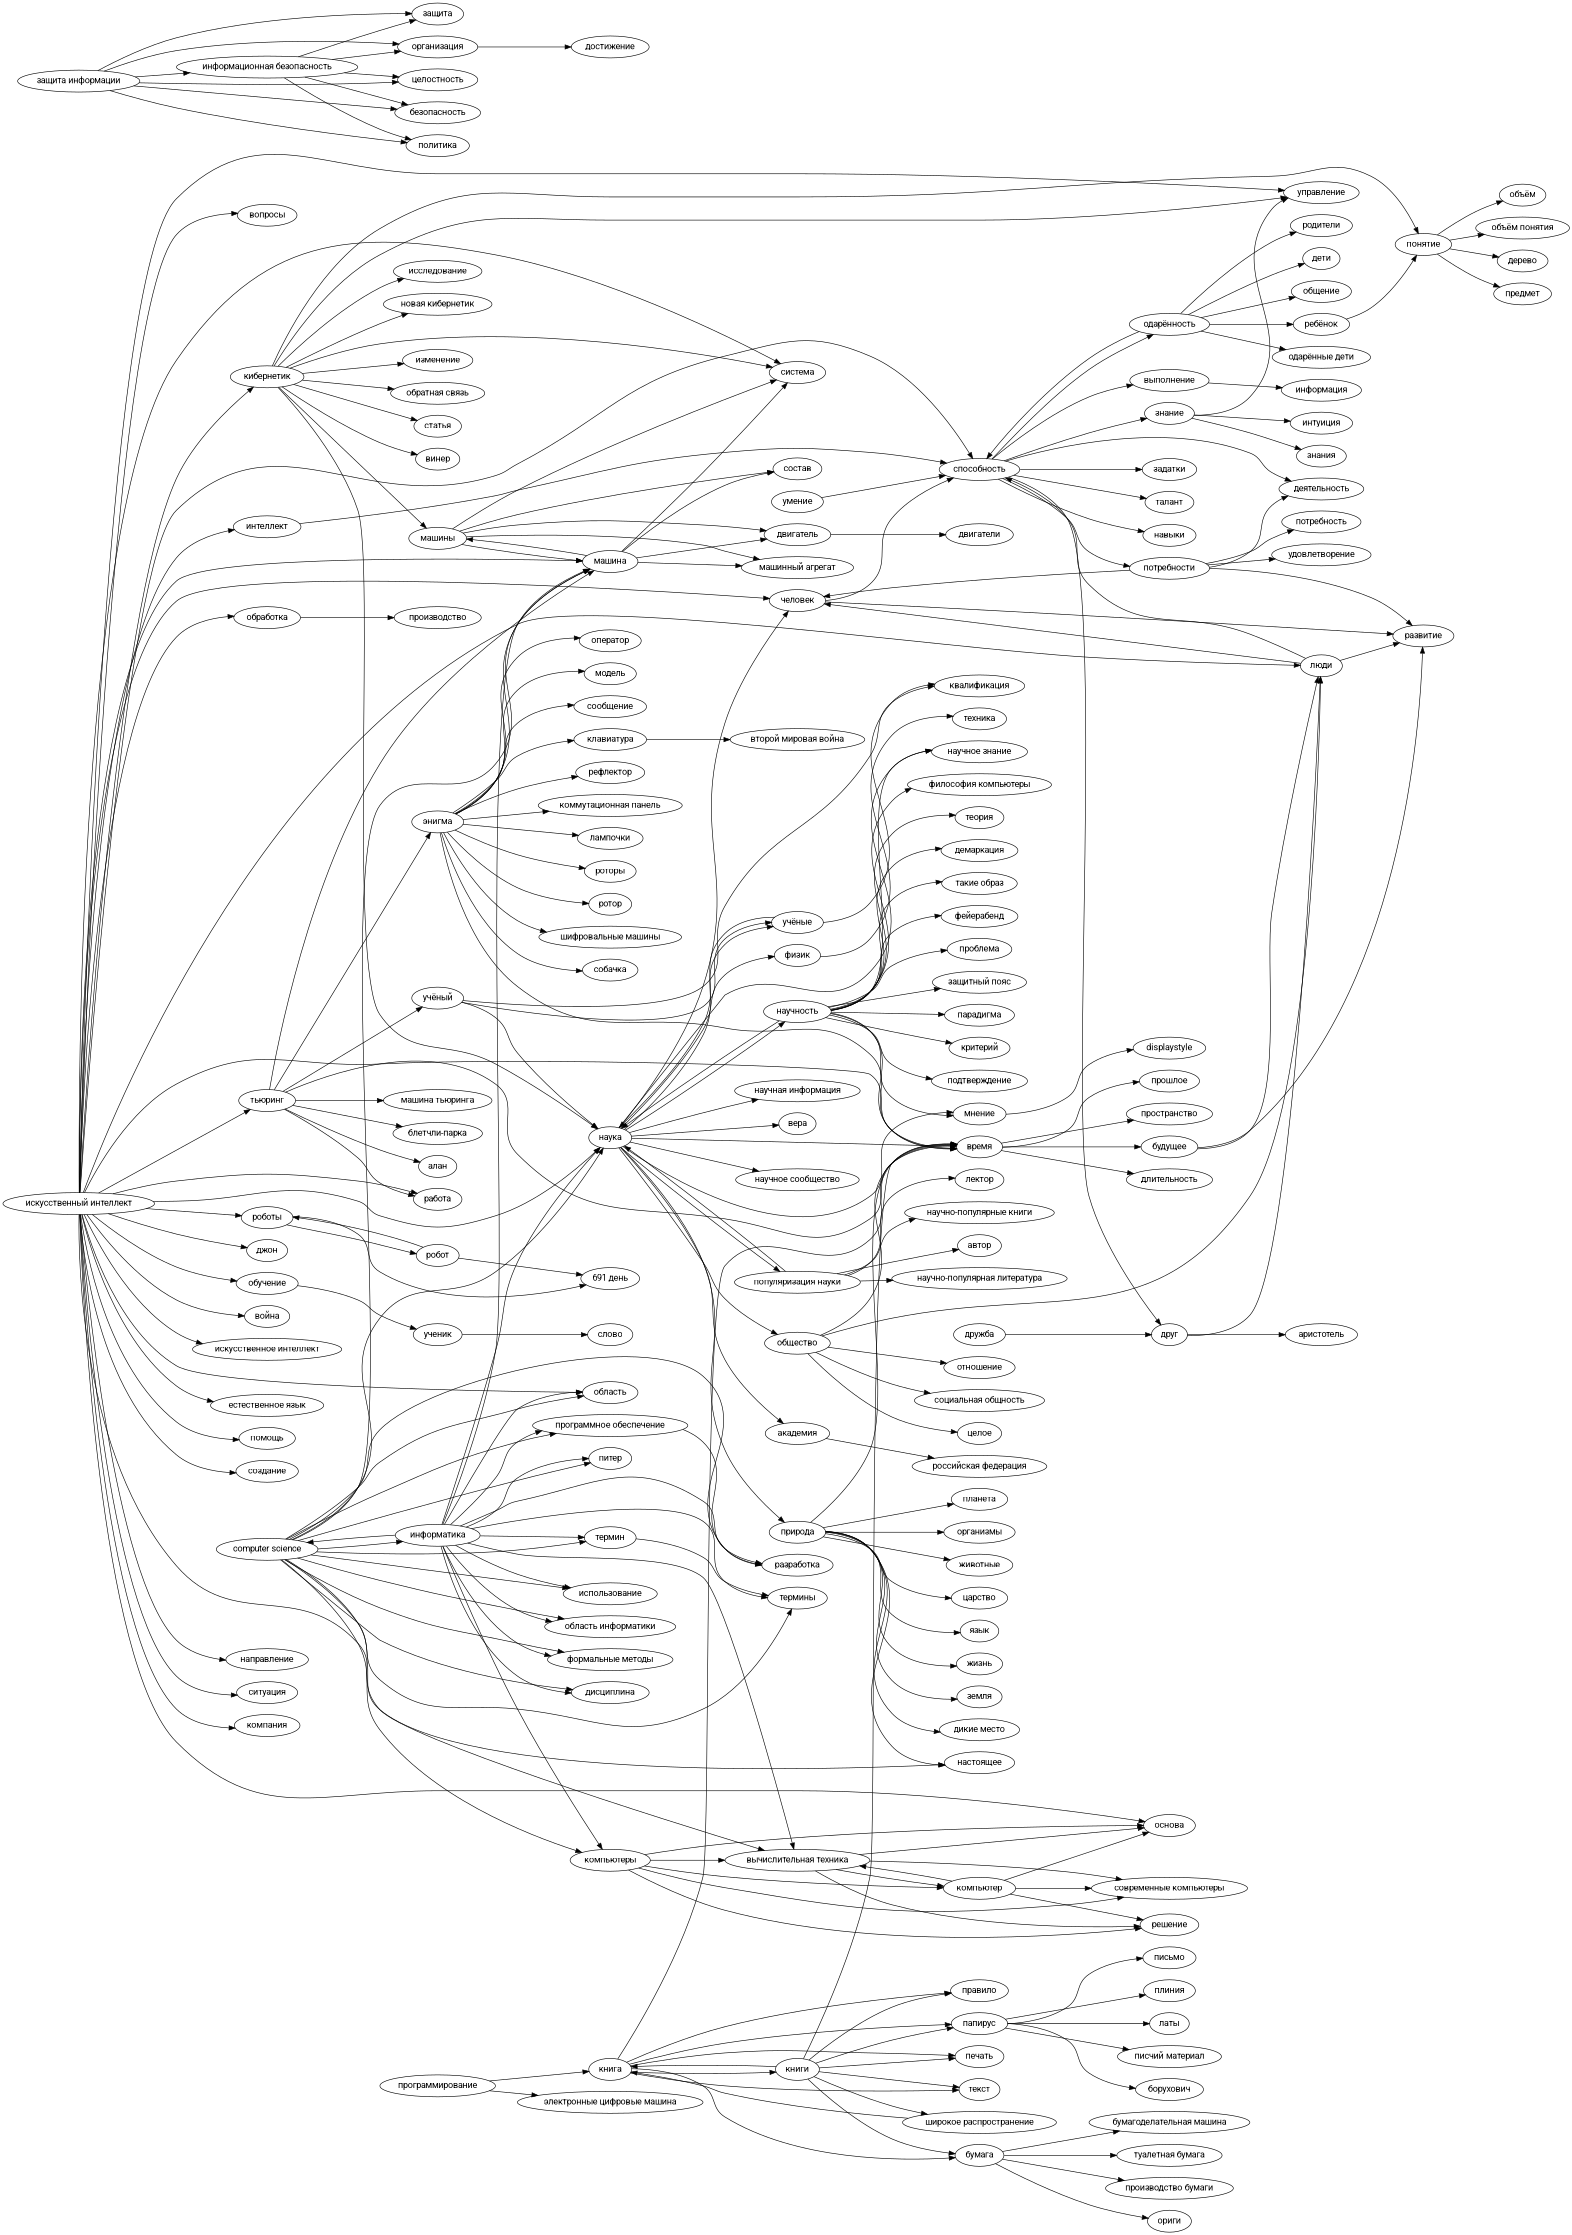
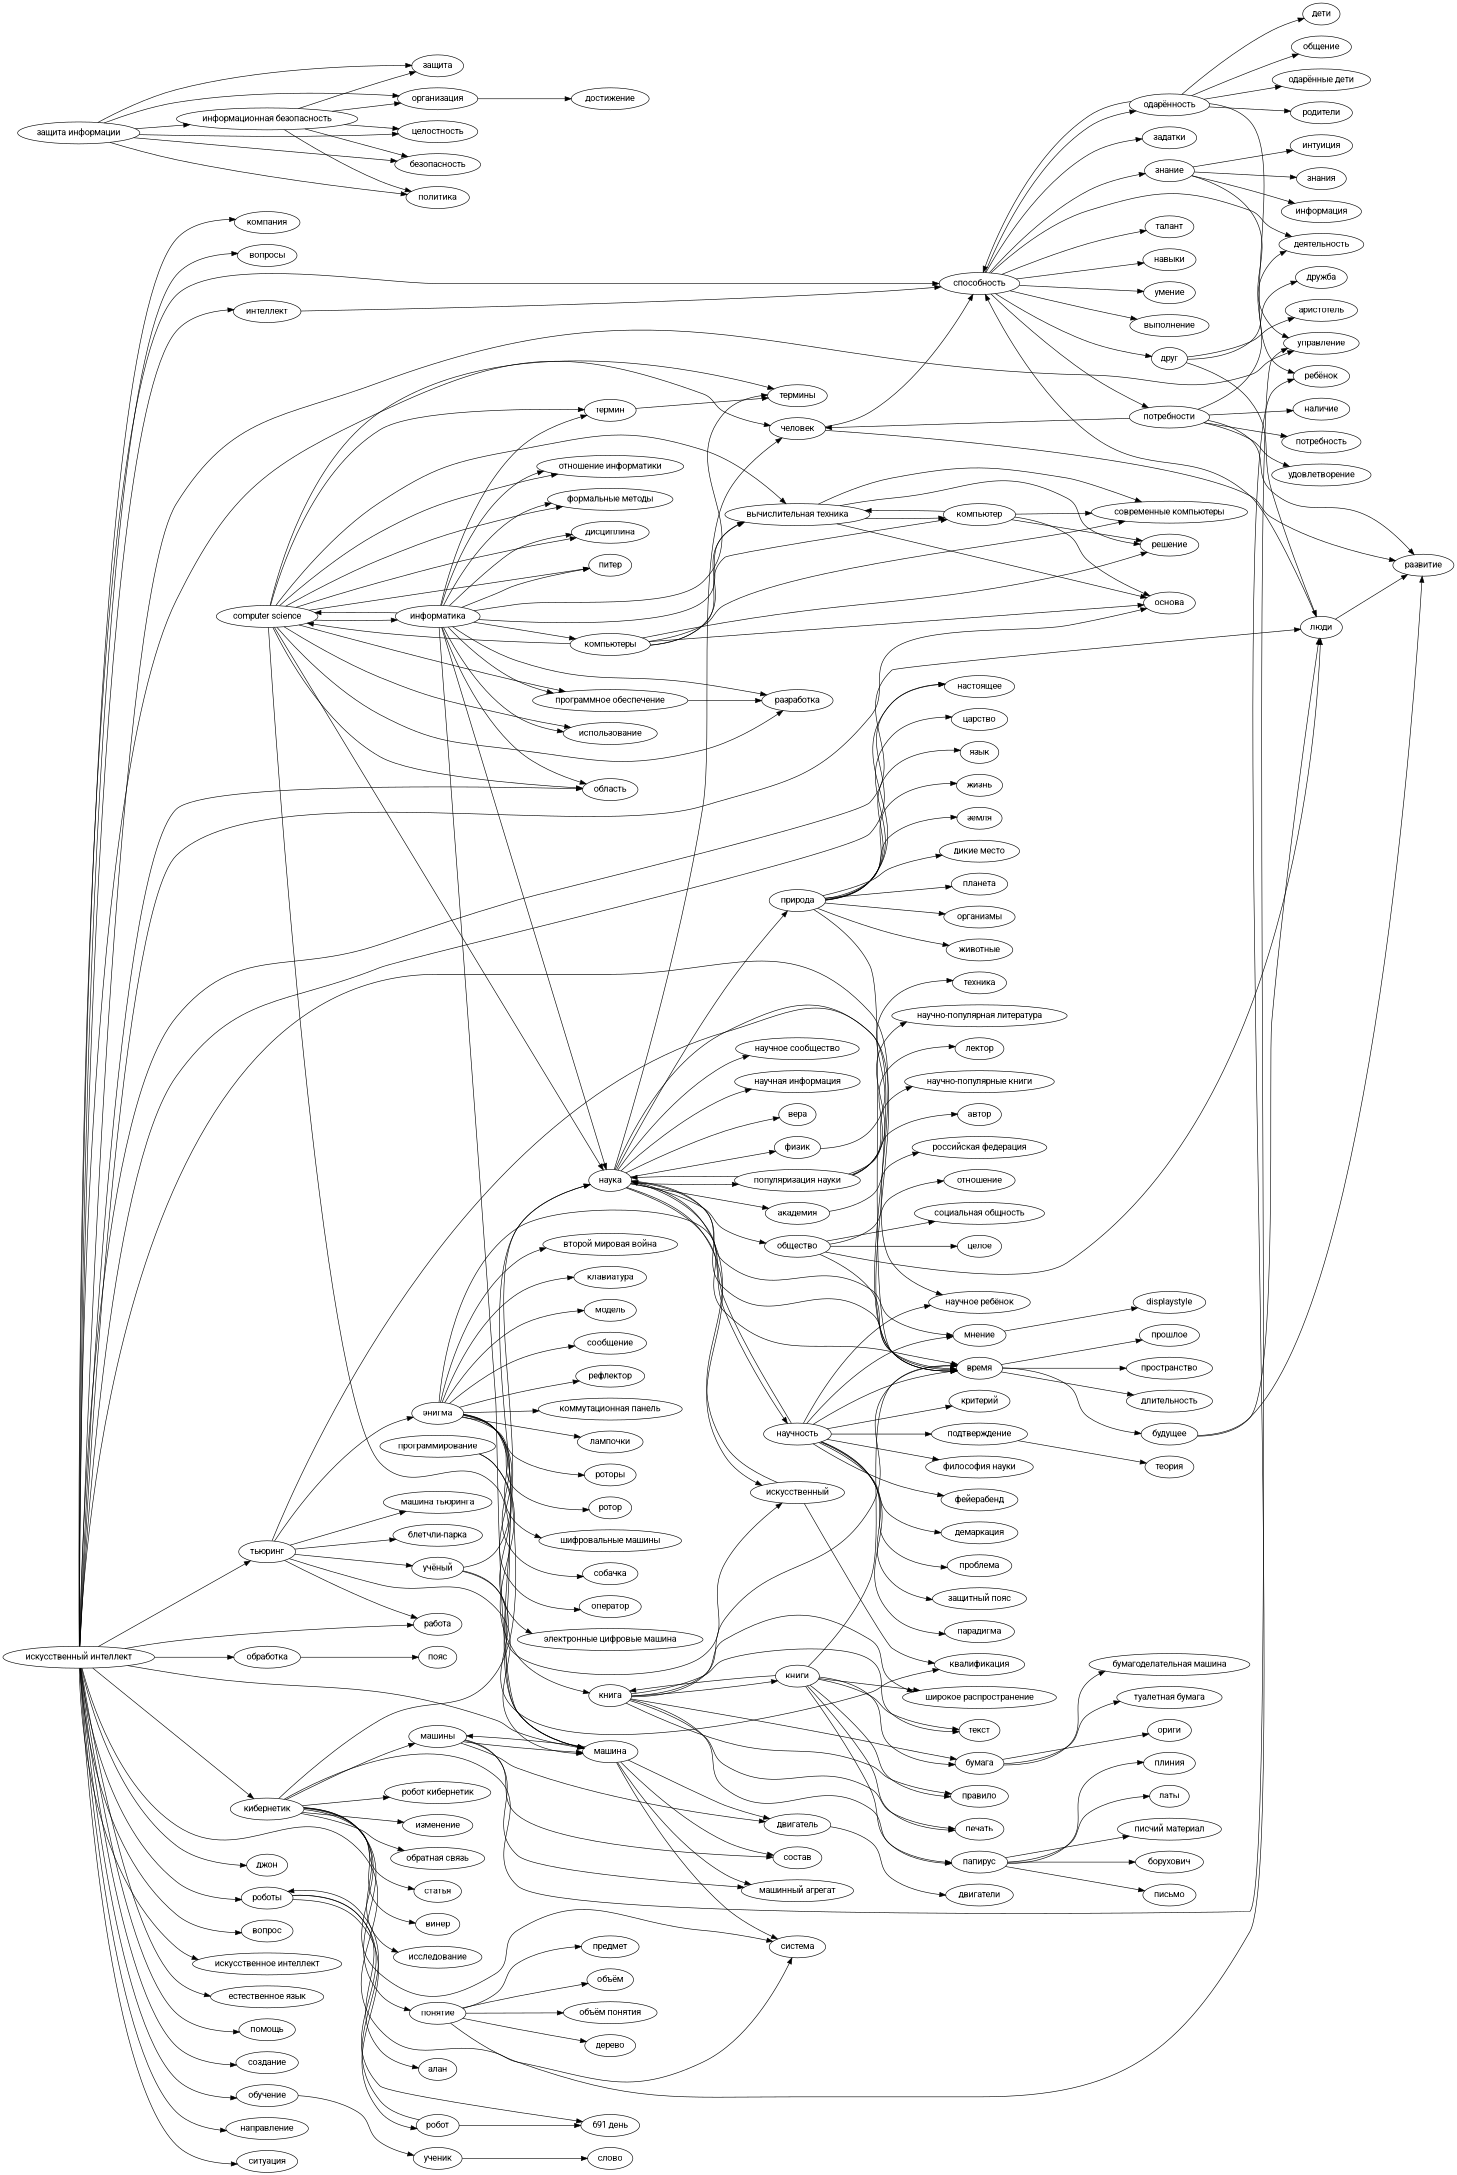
(1385, 296) -> (1236, 1955)
(438, 304) -> (438, 1793)
(1242, 385) -> (1240, 188)
none -> (1321, 409)
(608, 448) -> none
(880, 487) -> (1078, 288)
(438, 618) -> (438, 1657)
(1066, 634) -> none
(685, 740) -> (473, 1314)
(979, 752) -> (979, 1302)
(979, 785) -> (979, 1467)
(979, 883) -> none
(878, 904) -> (1079, 1451)
(797, 923) -> (797, 1493)
(349, 1138) -> (373, 1966)
(382, 1216) -> none
(267, 1316) -> (267, 1931)
(1075, 1335) -> (1258, 332)
(610, 1627) -> (610, 466)
(389, 1741) -> (435, 637)
(771, 2102) -> (772, 1619)
(1169, 2188) -> none
